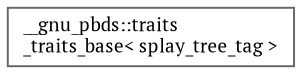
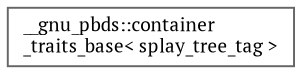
(151, 37) -> (151, 37)
